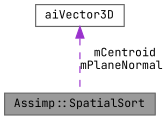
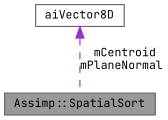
(80, 16) -> (80, 16)
